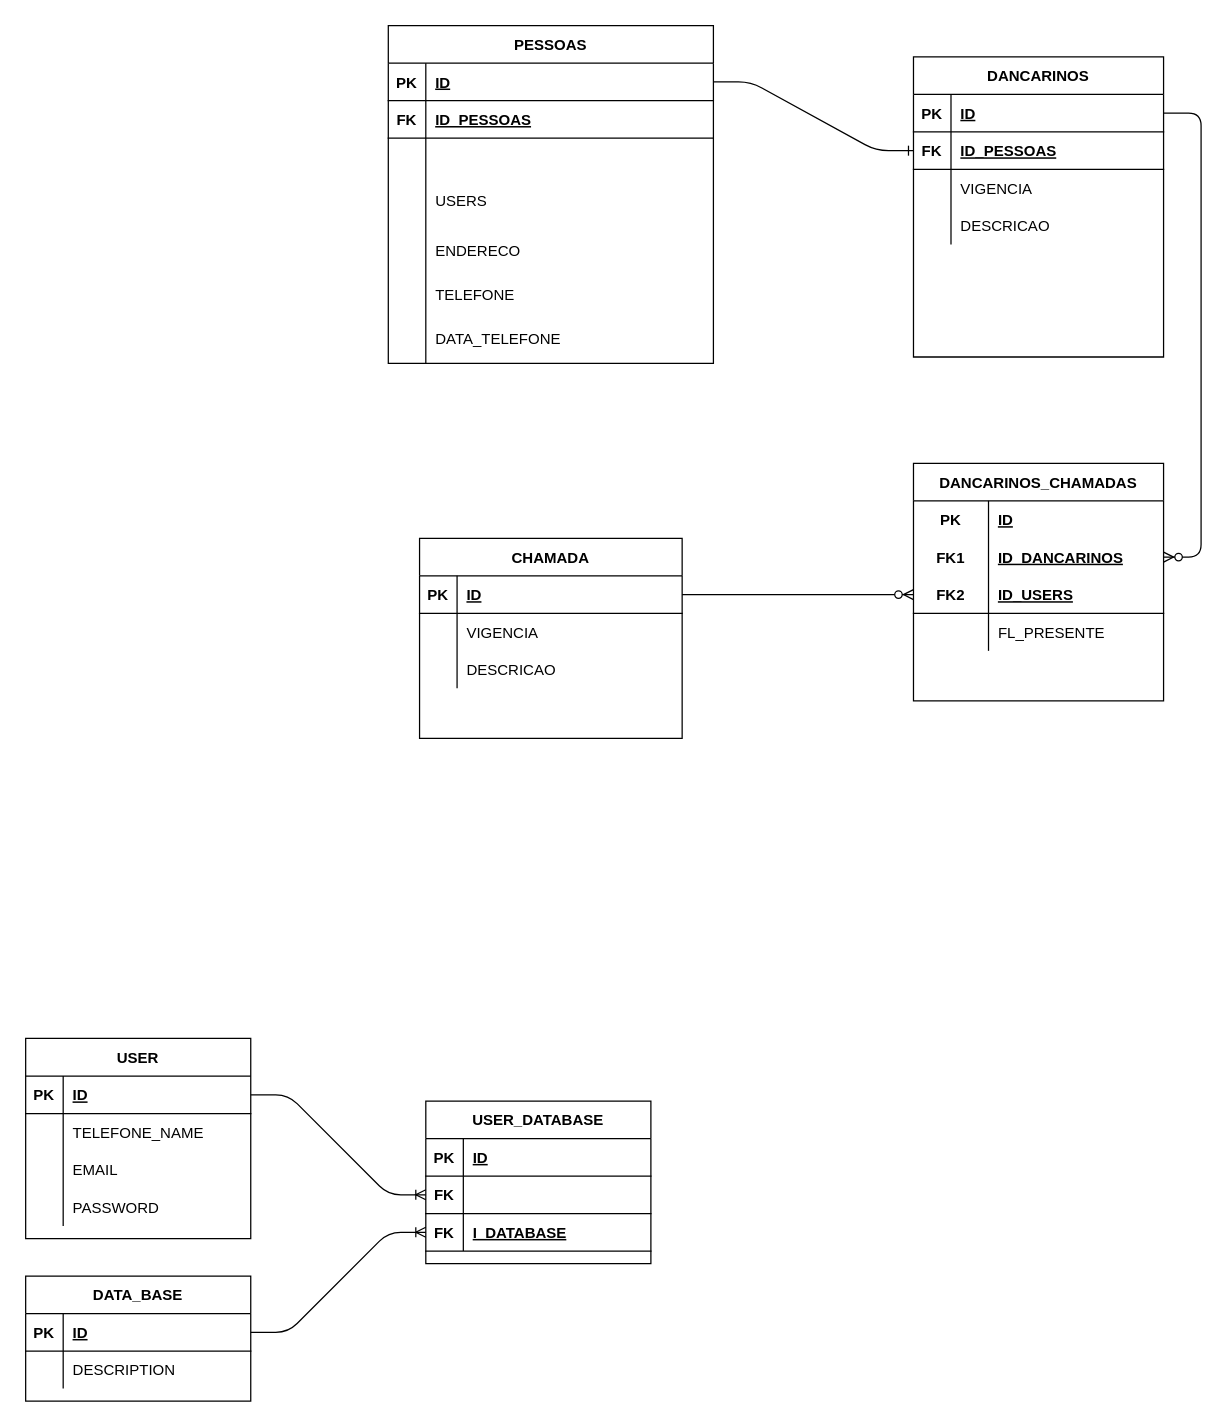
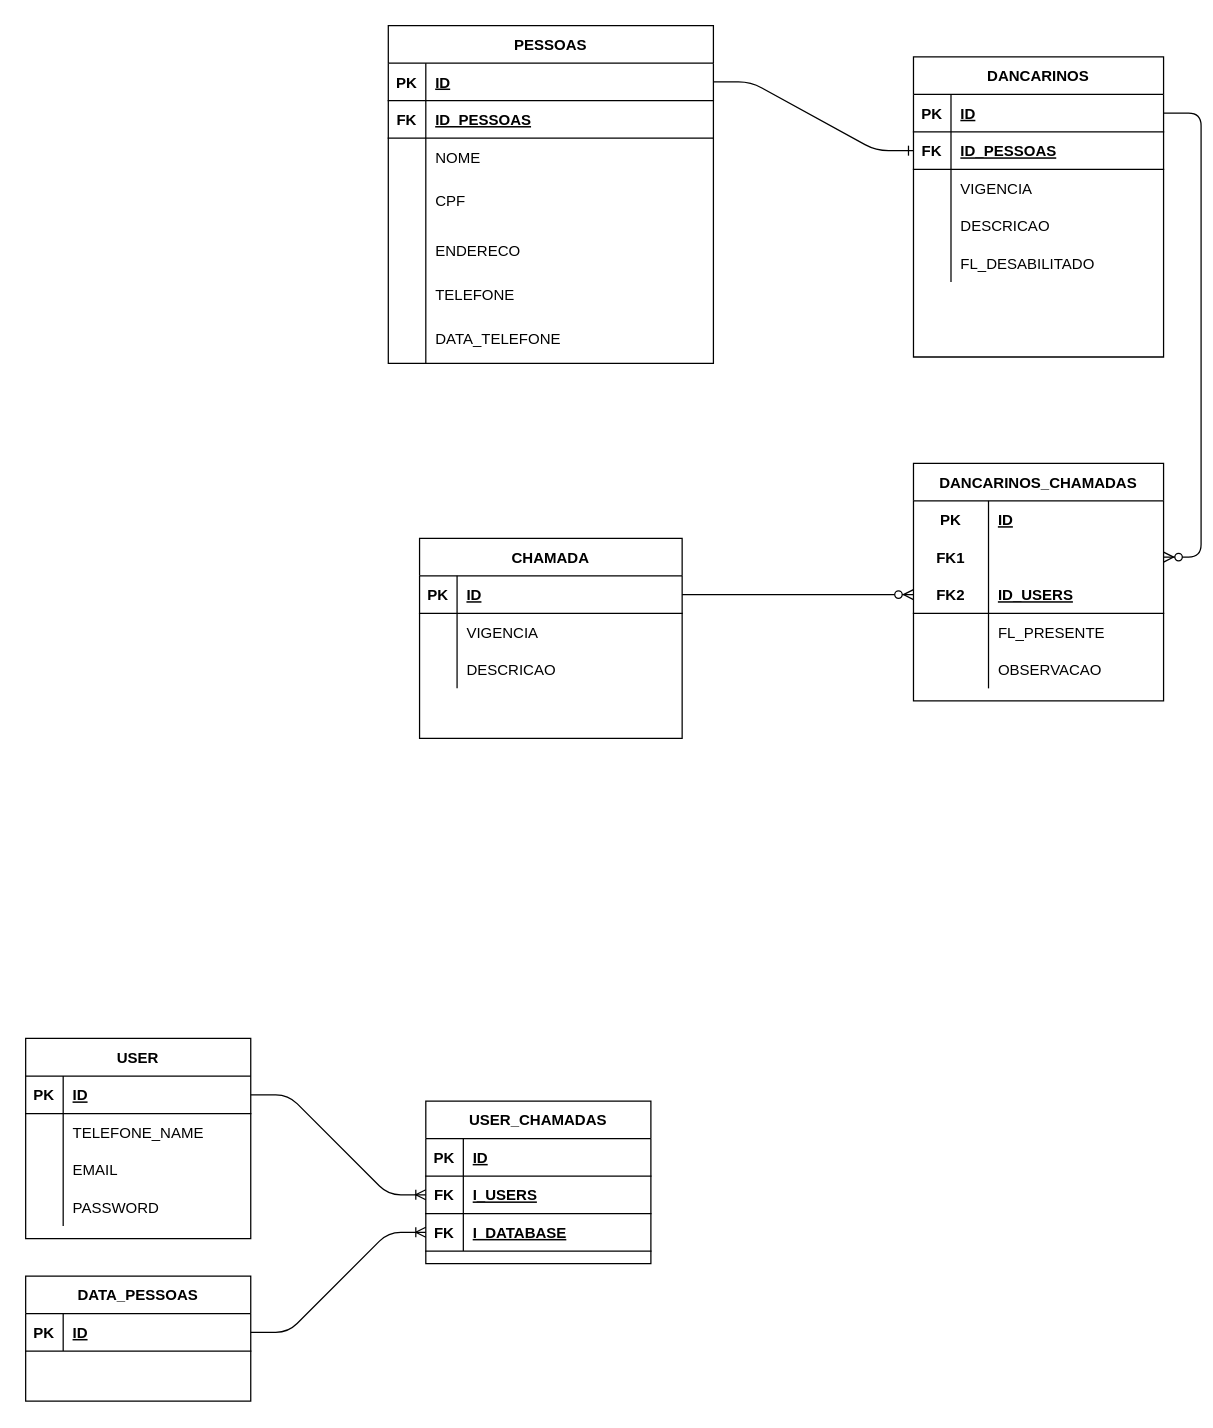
none -> (569, 157)
(456, 201) -> (448, 201)
none -> (1057, 263)
(1076, 557) -> none
none -> (1076, 669)
(538, 1120) -> (538, 1120)
none -> (557, 1194)
(138, 1295) -> (138, 1295)
(157, 1369) -> none
